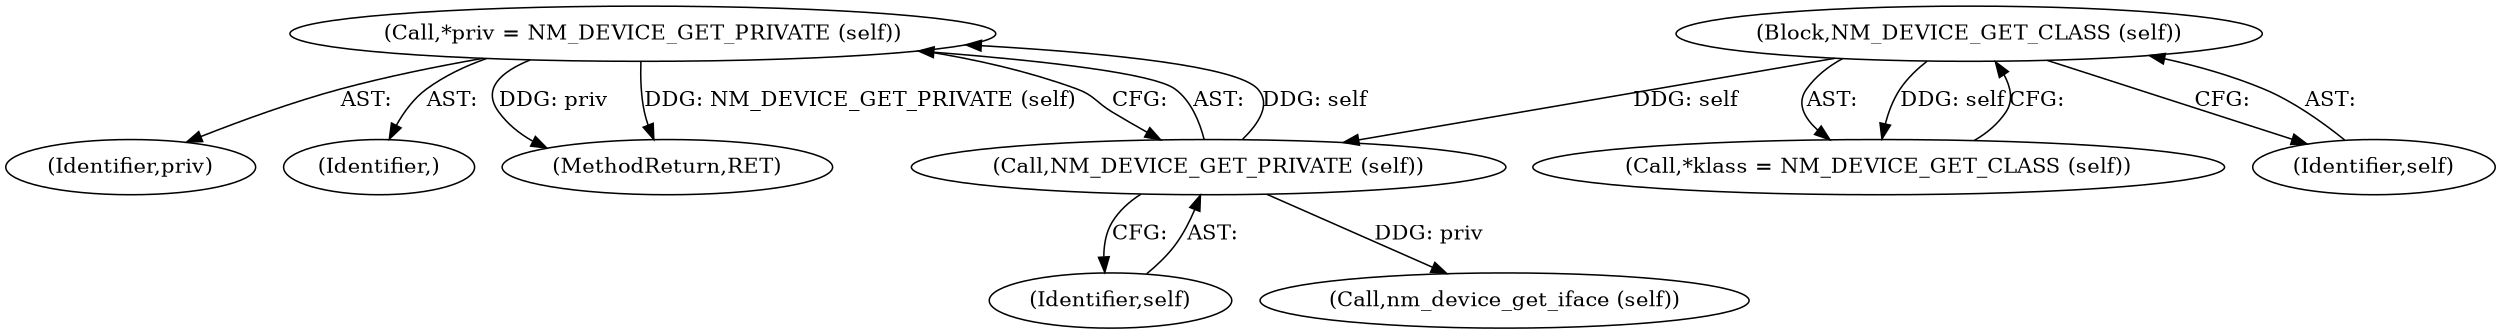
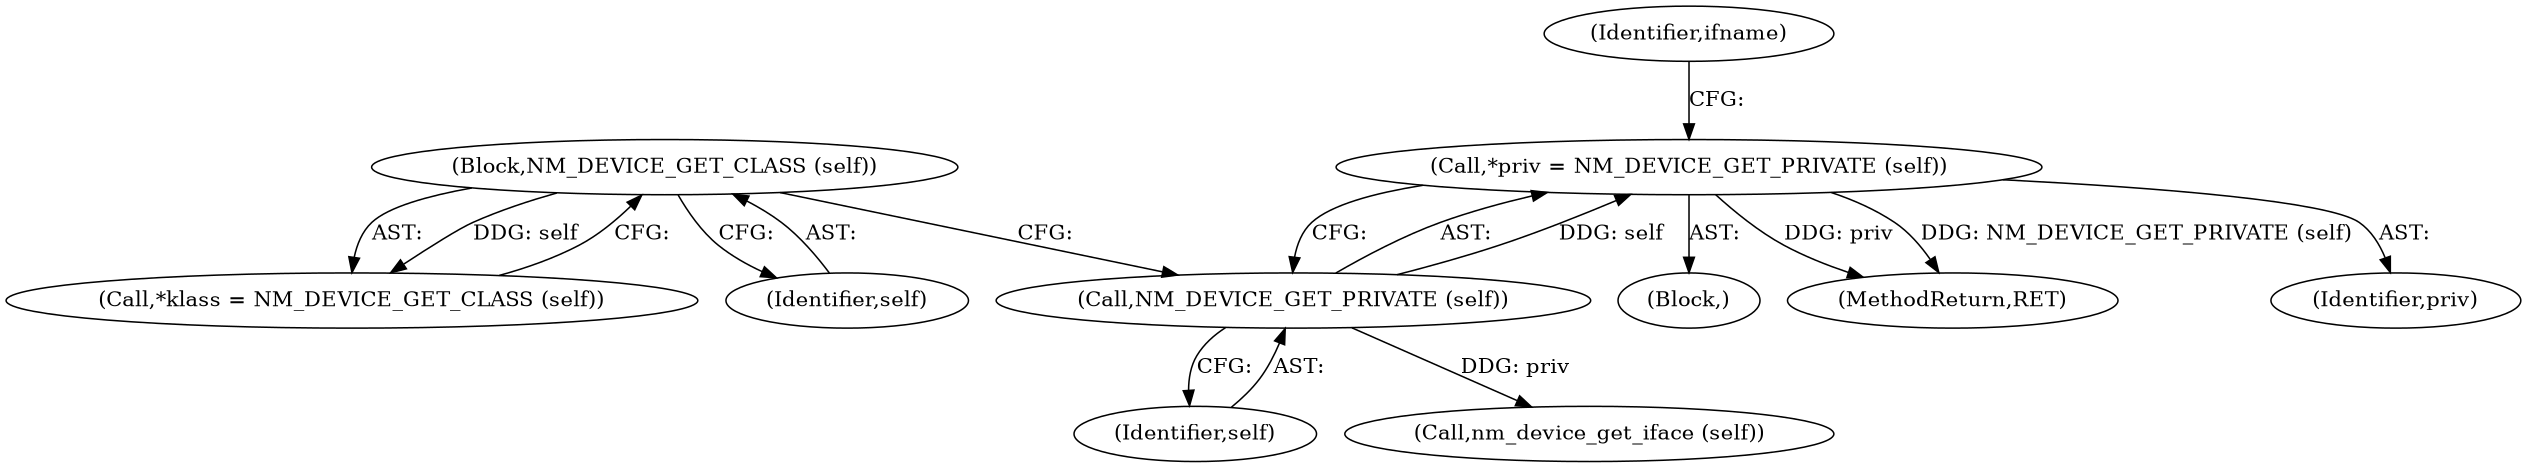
none -> (1689, 34)
(1686, 100) -> (1049, 234)
(379, 167) -> (1689, 301)
